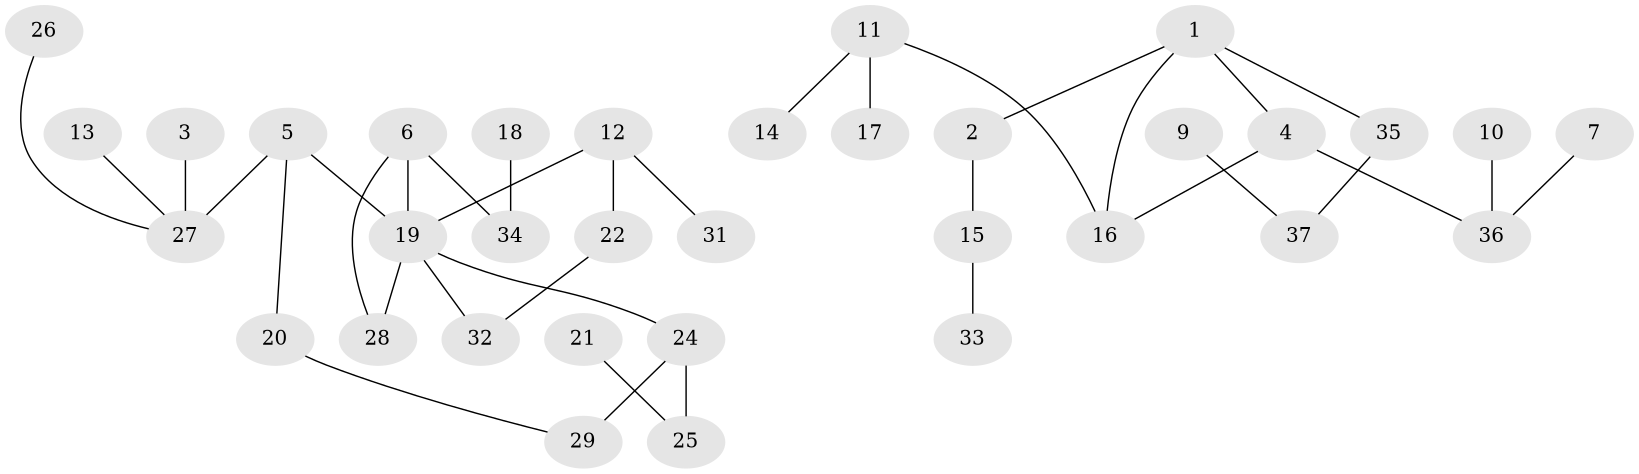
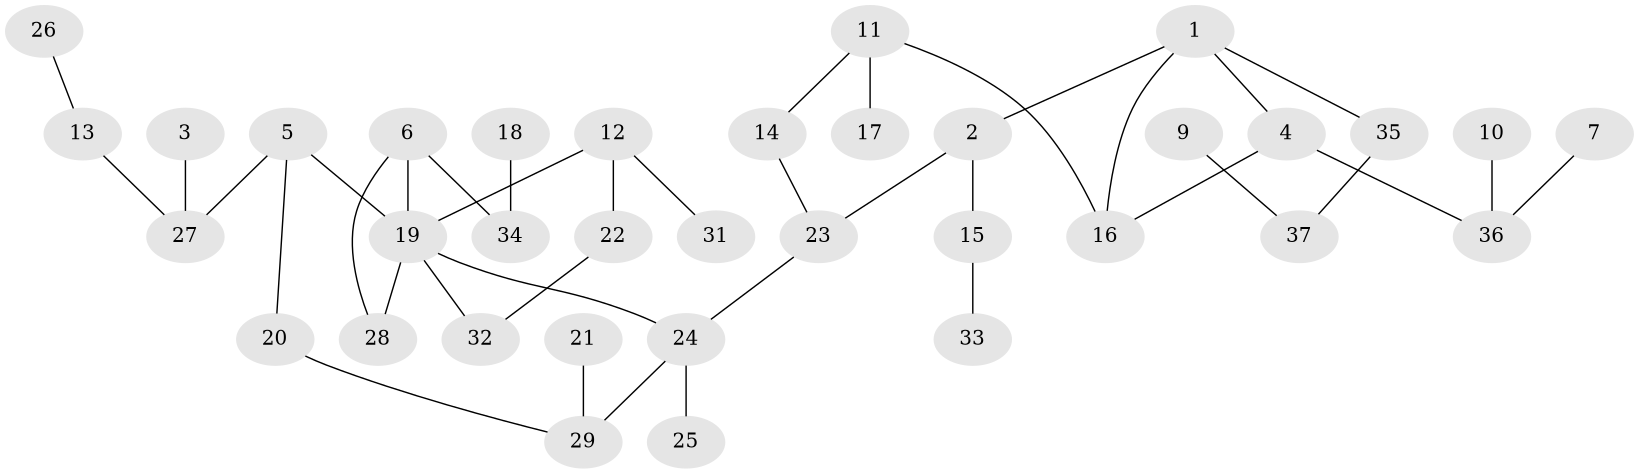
(41, 173) -> (63, 82)
none -> (819, 237)
(628, 385) -> (583, 391)
